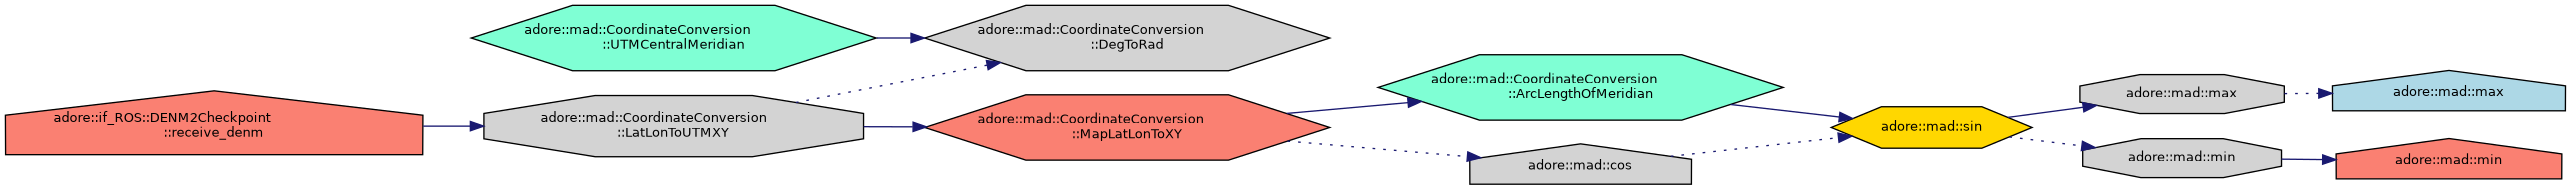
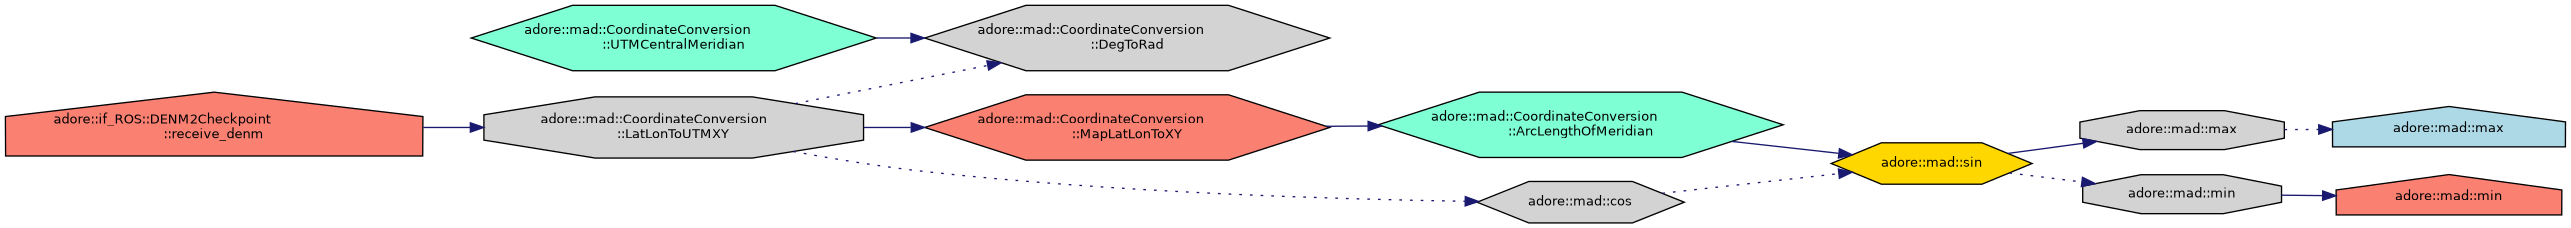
(1377, 149) -> (1128, 189)
(1581, 166) -> (1581, 202)
